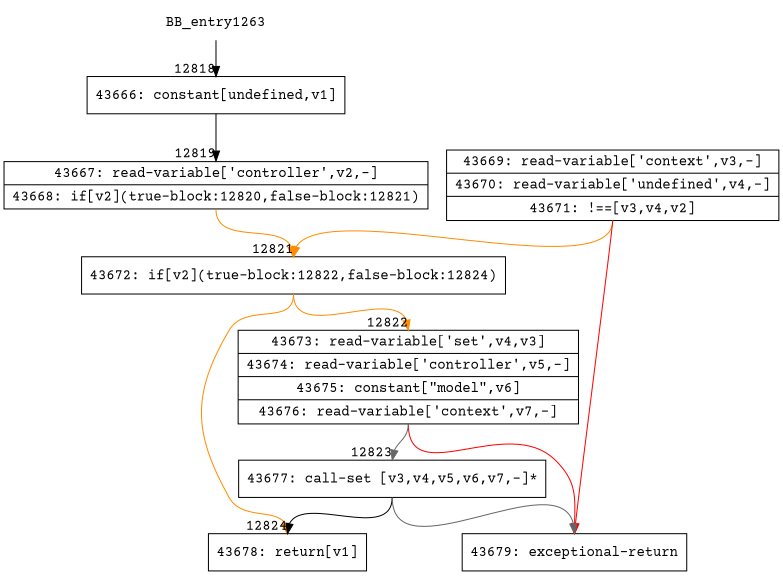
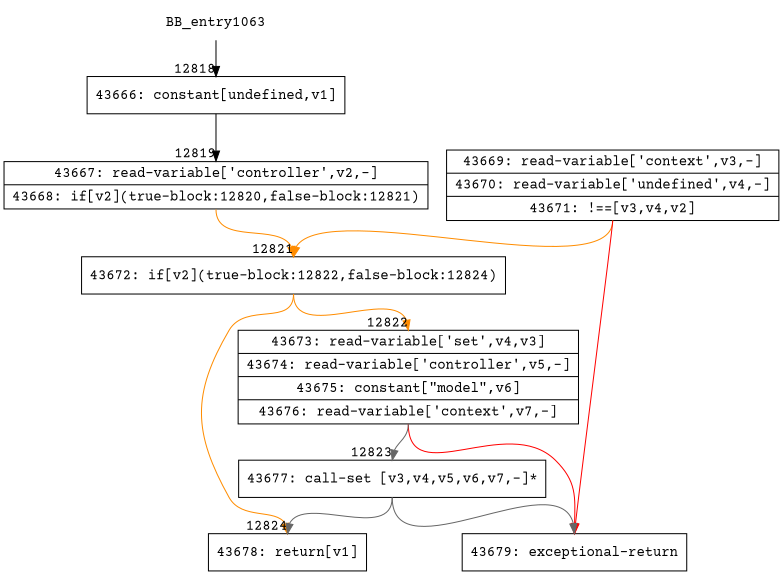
(216, 22) -> (216, 22)
(345, 516) -> (345, 516)
